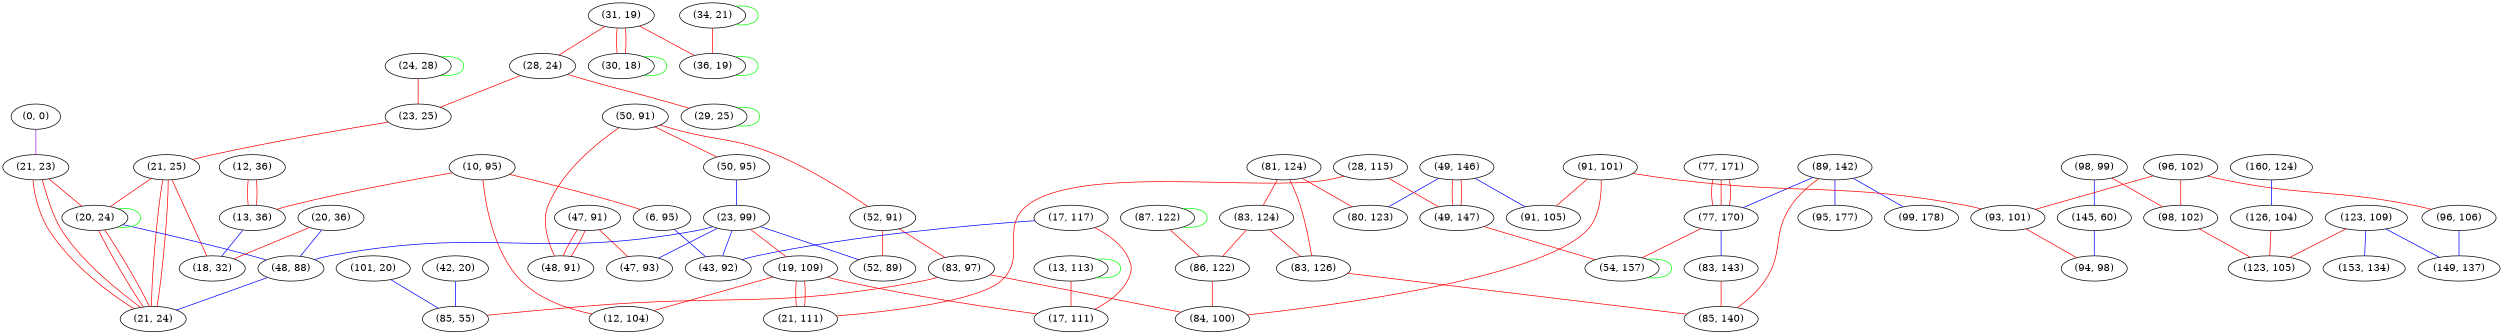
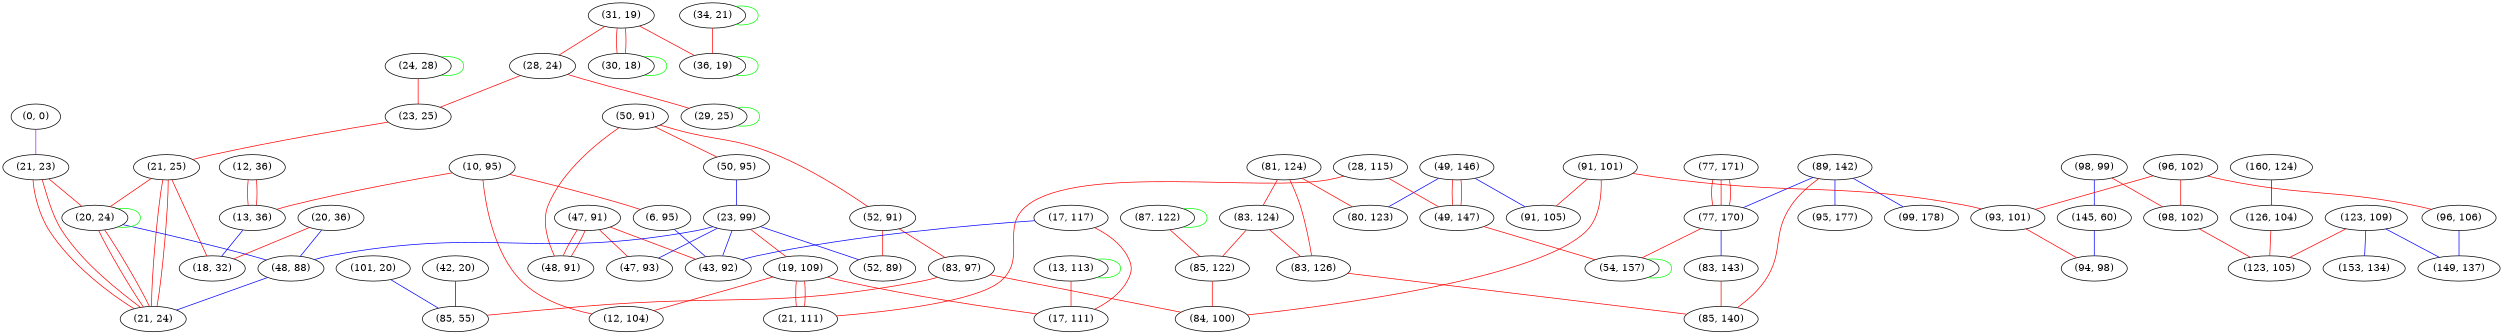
none -> (653, 243)
(1212, 268) -> (1212, 268)
